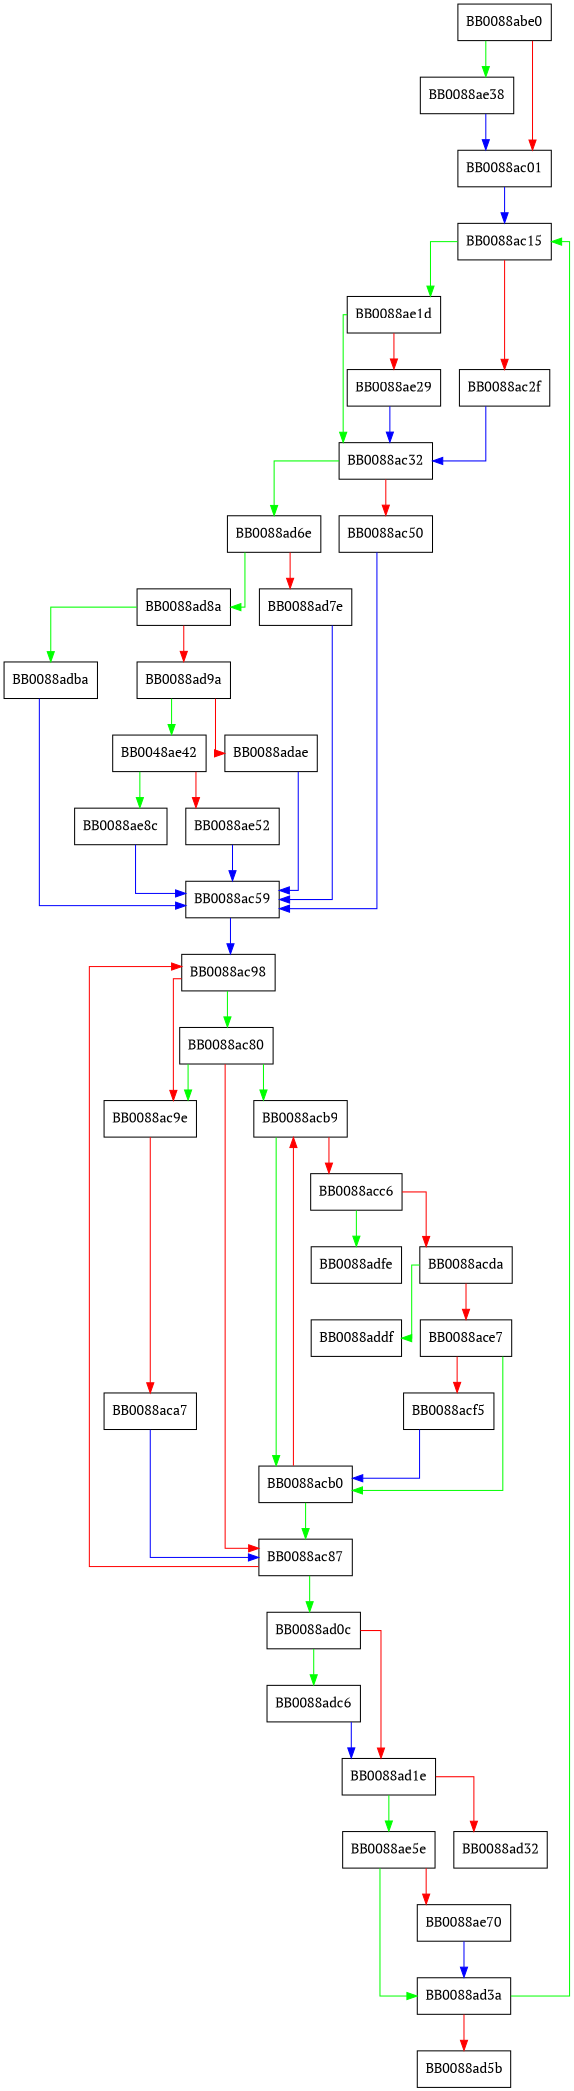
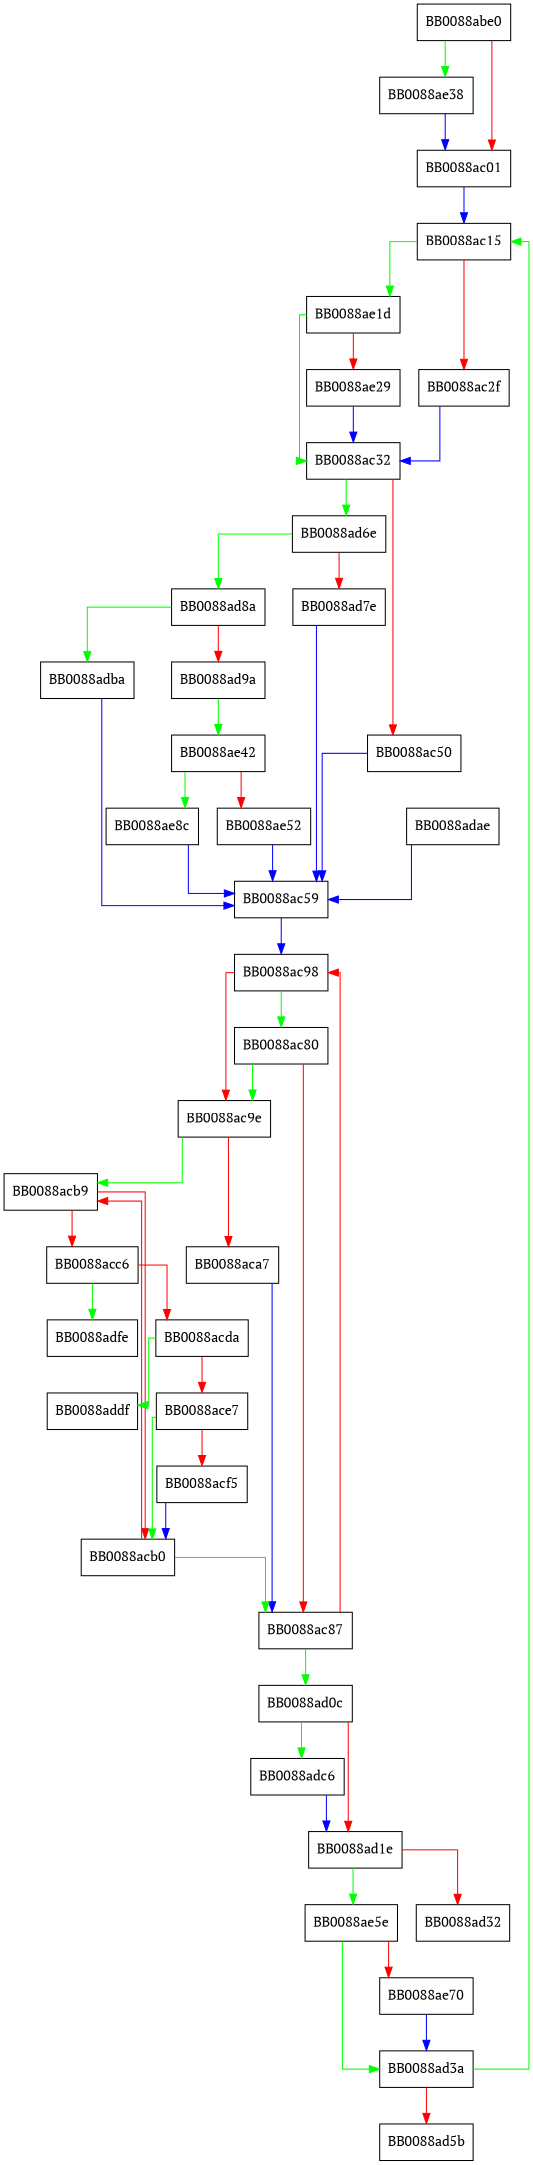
(215, 726) -> none
(159, 753) -> (218, 753)
(263, 1077) -> (168, 1183)
(276, 1297) -> (145, 1337)
